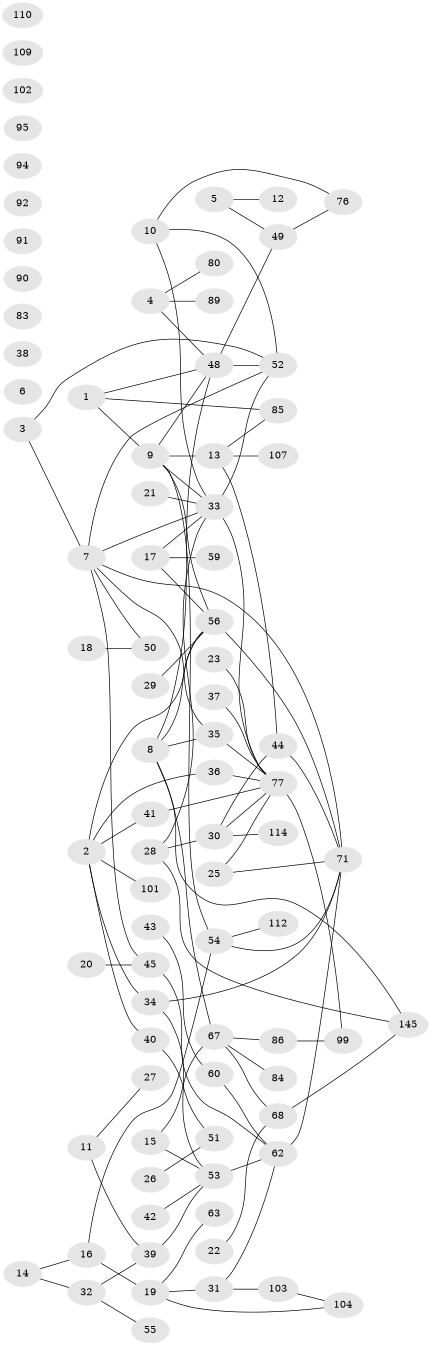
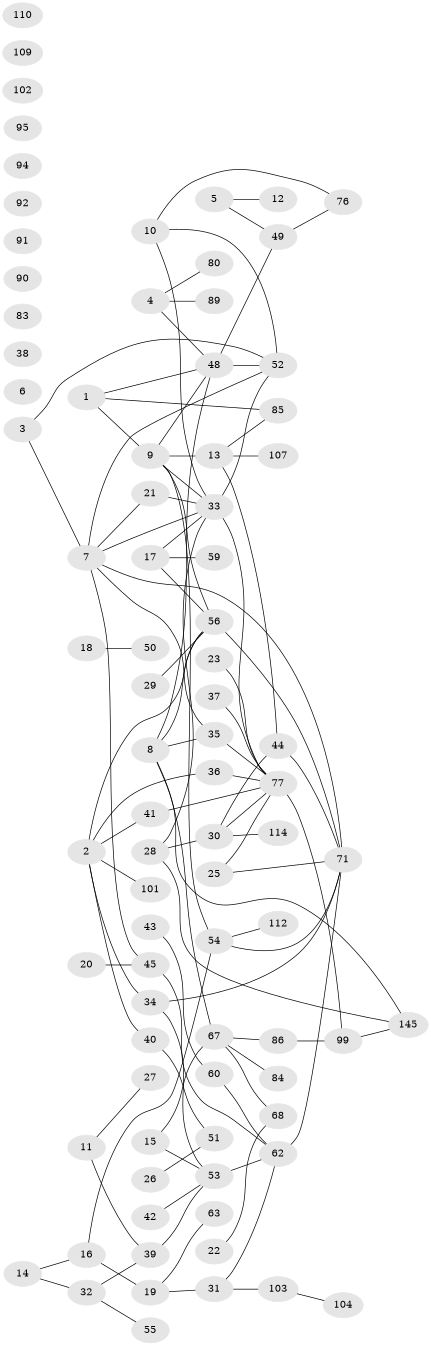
(116, 605) -> (119, 526)
(345, 1073) -> (375, 1033)
(244, 1312) -> none
